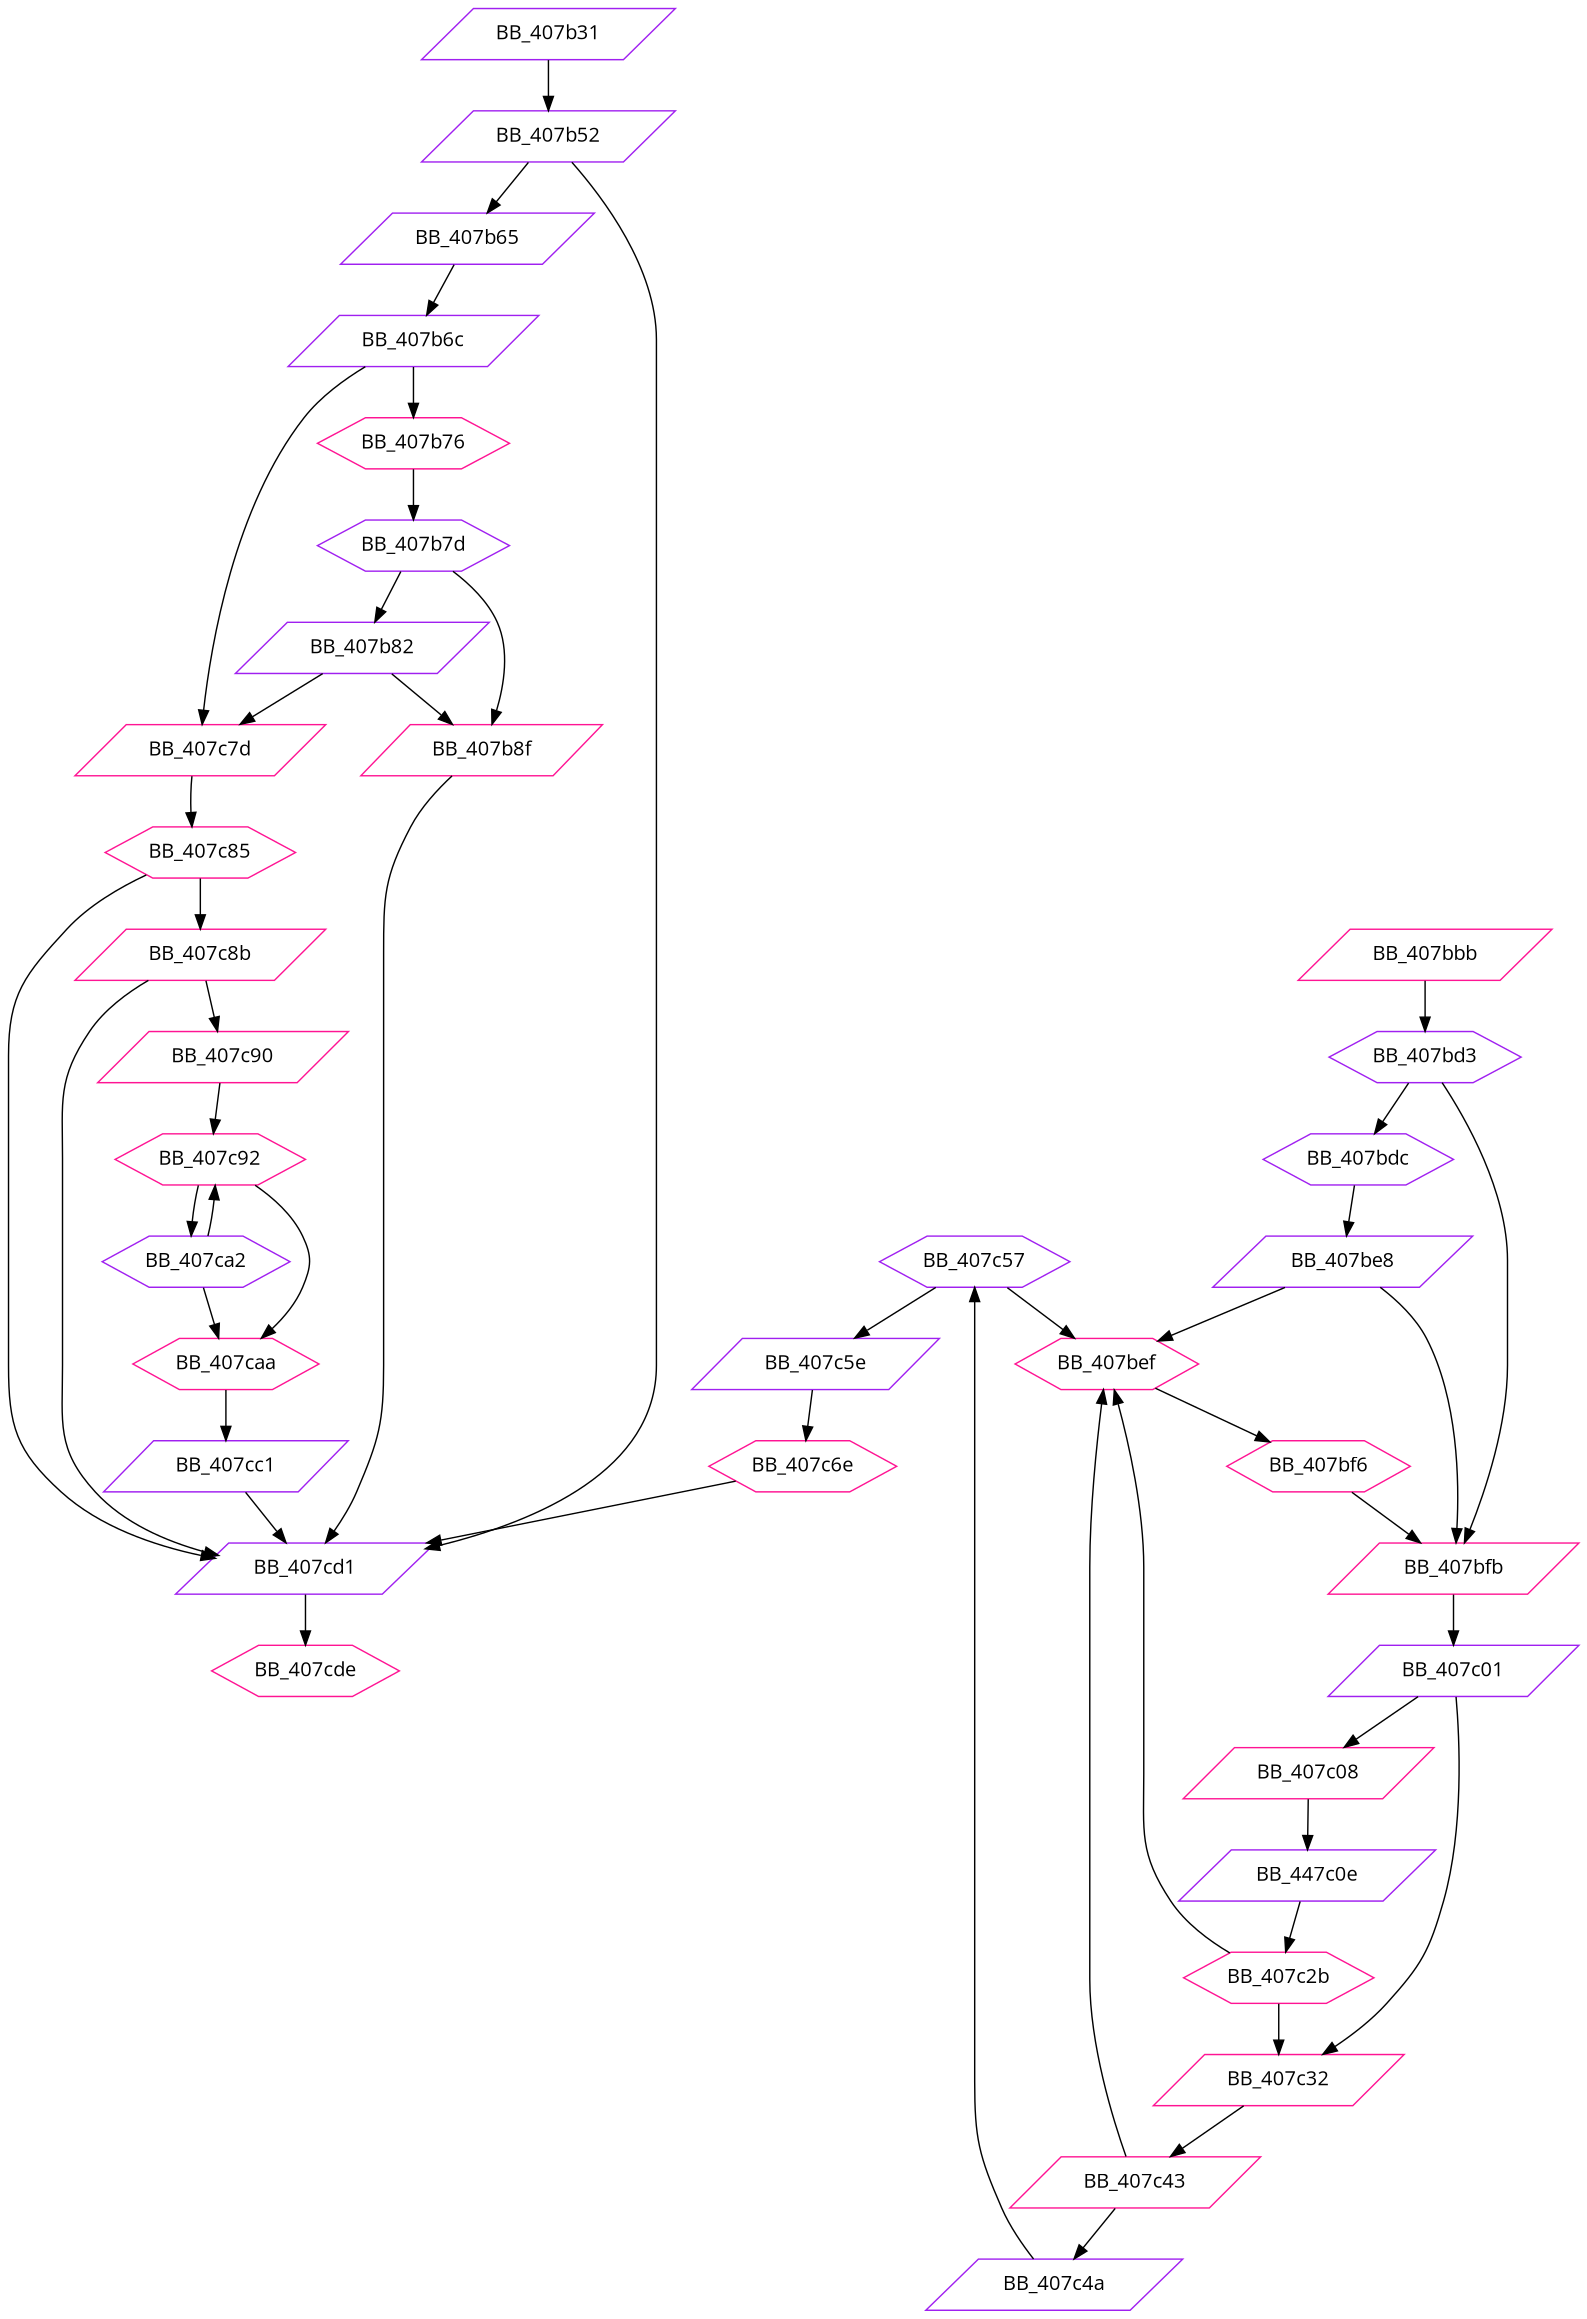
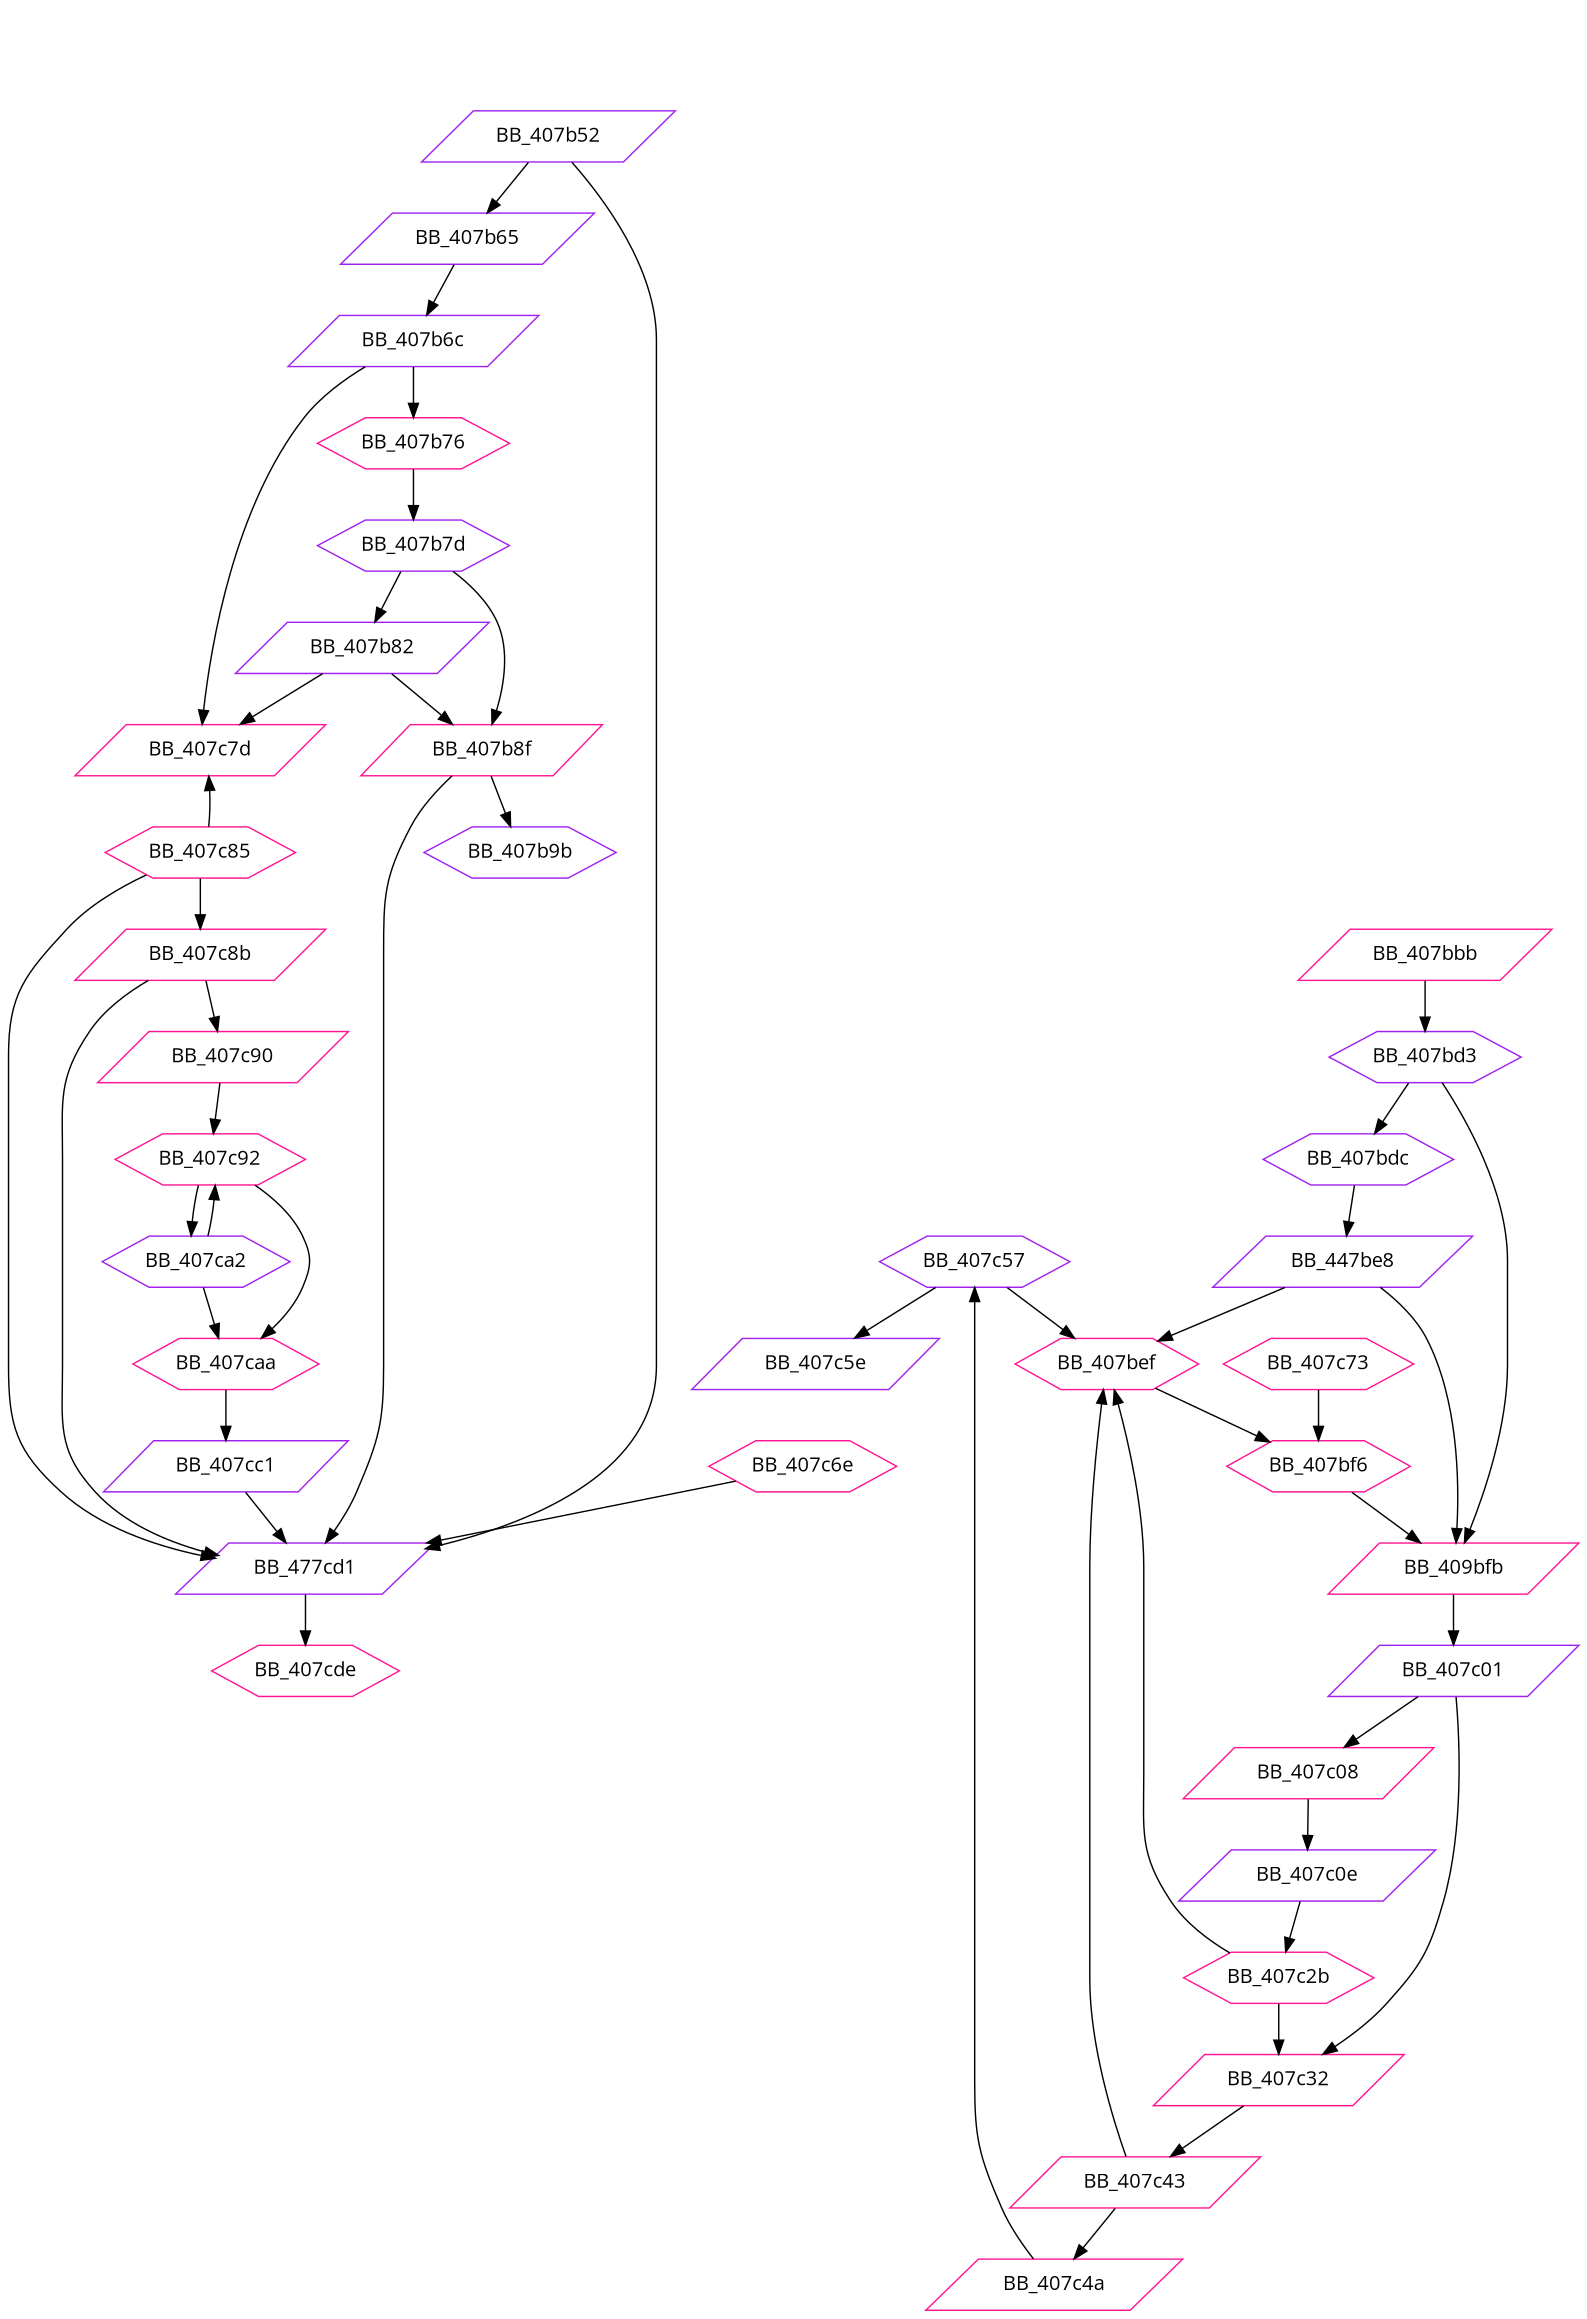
(548, 34) -> none
(191, 794) -> (210, 809)
none -> (520, 852)
(1343, 1262) -> (1343, 1262)
none -> (1319, 1364)
(810, 1408) -> none
(305, 1569) -> (305, 1569)
(1454, 1569) -> (1454, 1569)
(1307, 1876) -> (1307, 1876)
(1054, 2285) -> (1054, 2285)
